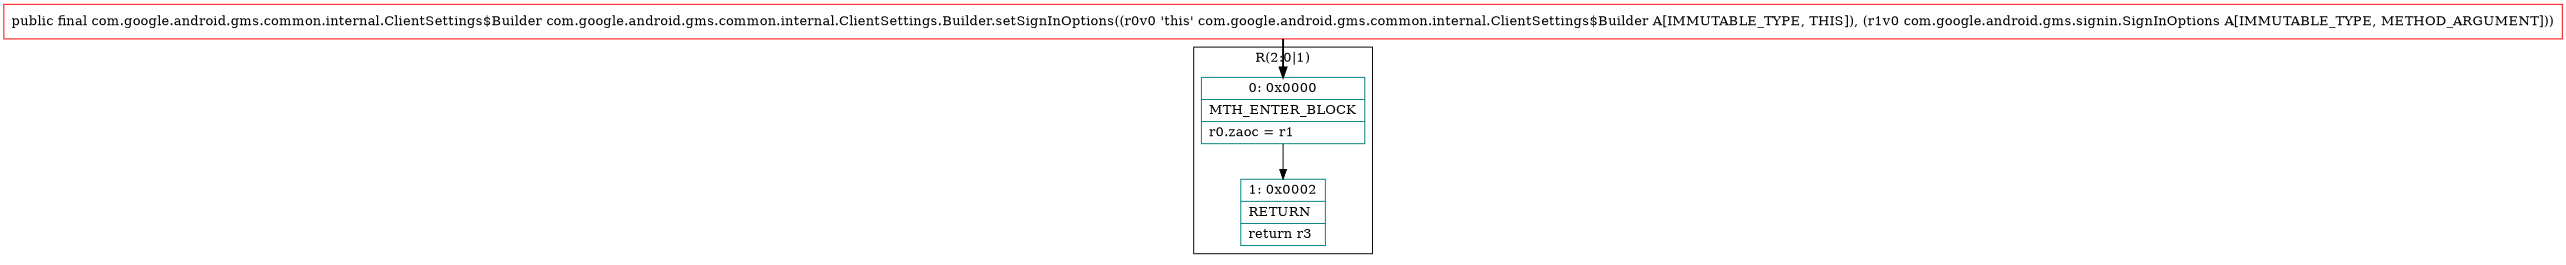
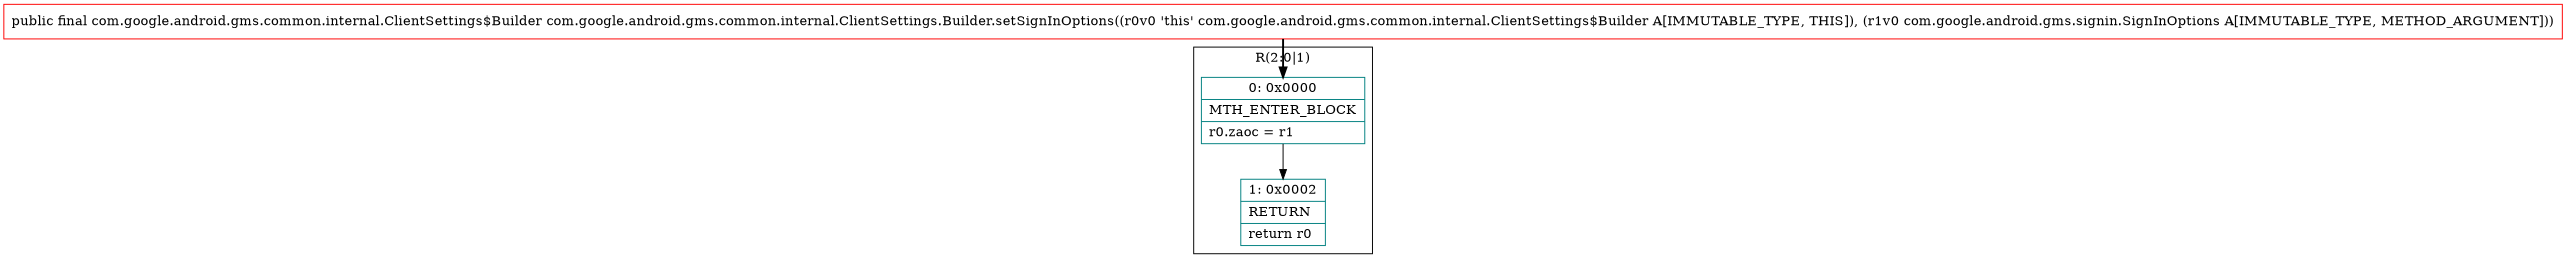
(1281, 234) -> (1281, 234)
